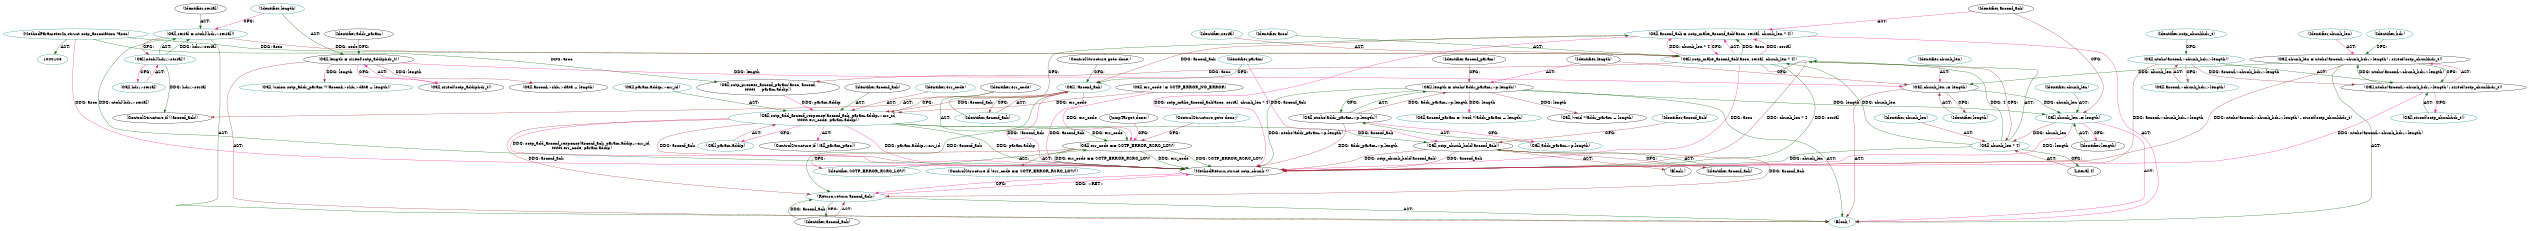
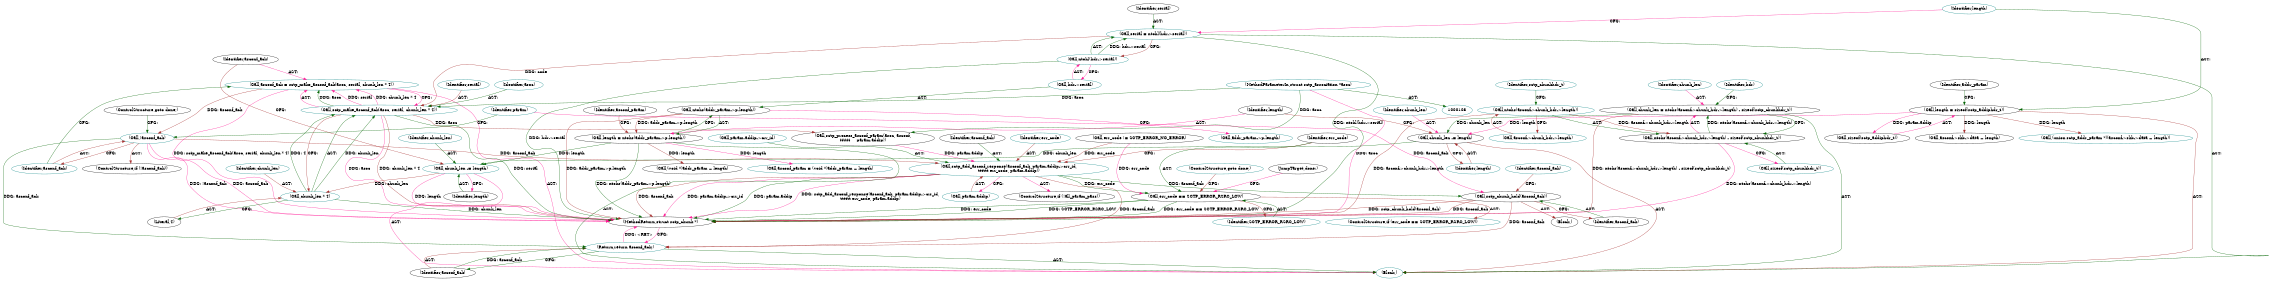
(365, 72) -> (1912, 123)
(169, 87) -> (712, 85)
(1448, 136) -> (906, 97)
